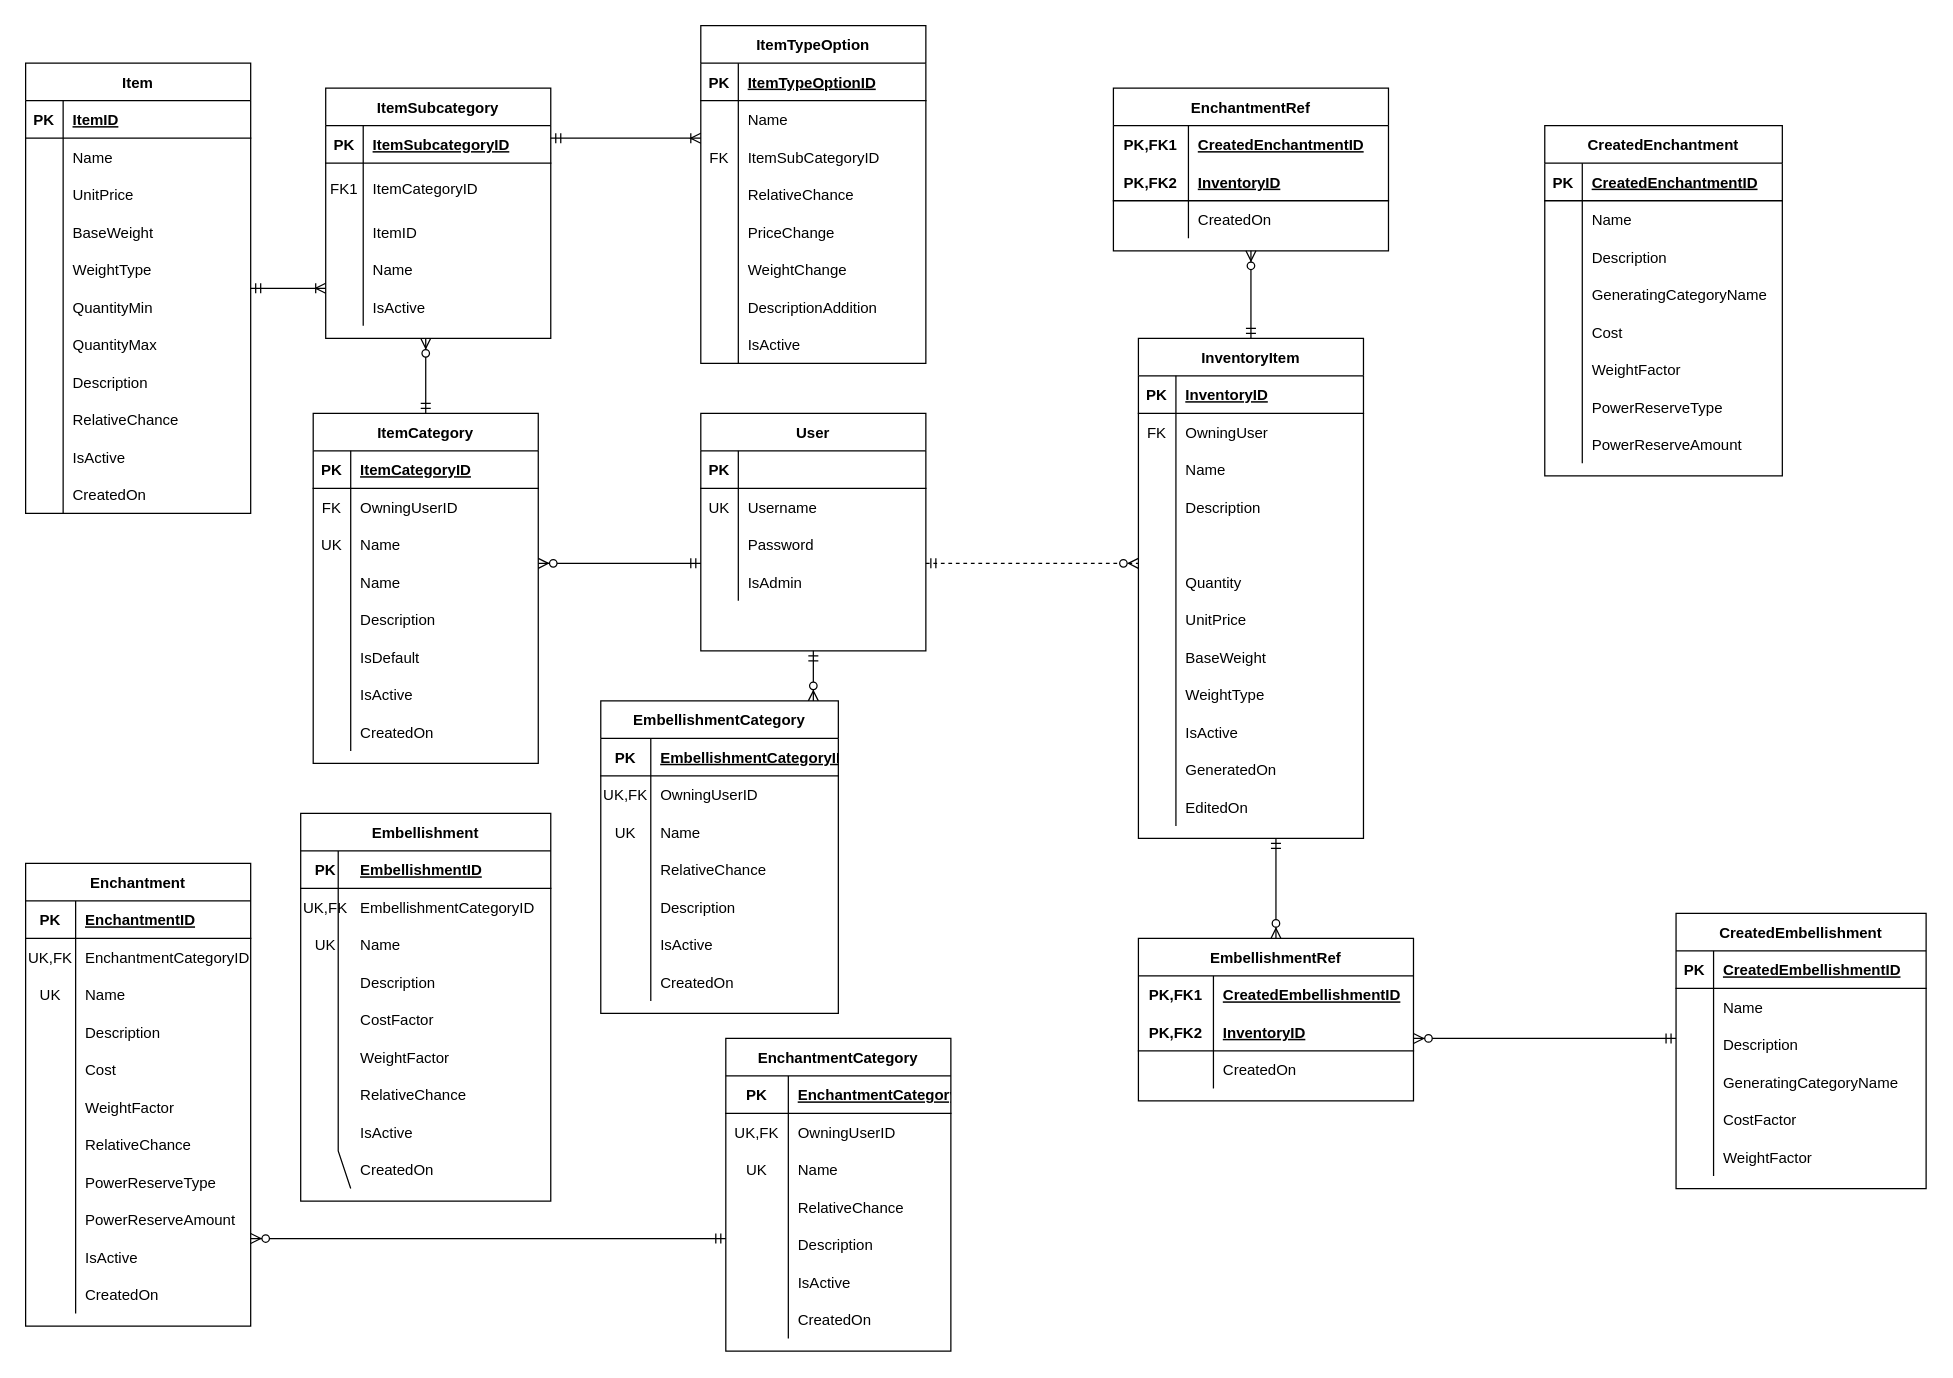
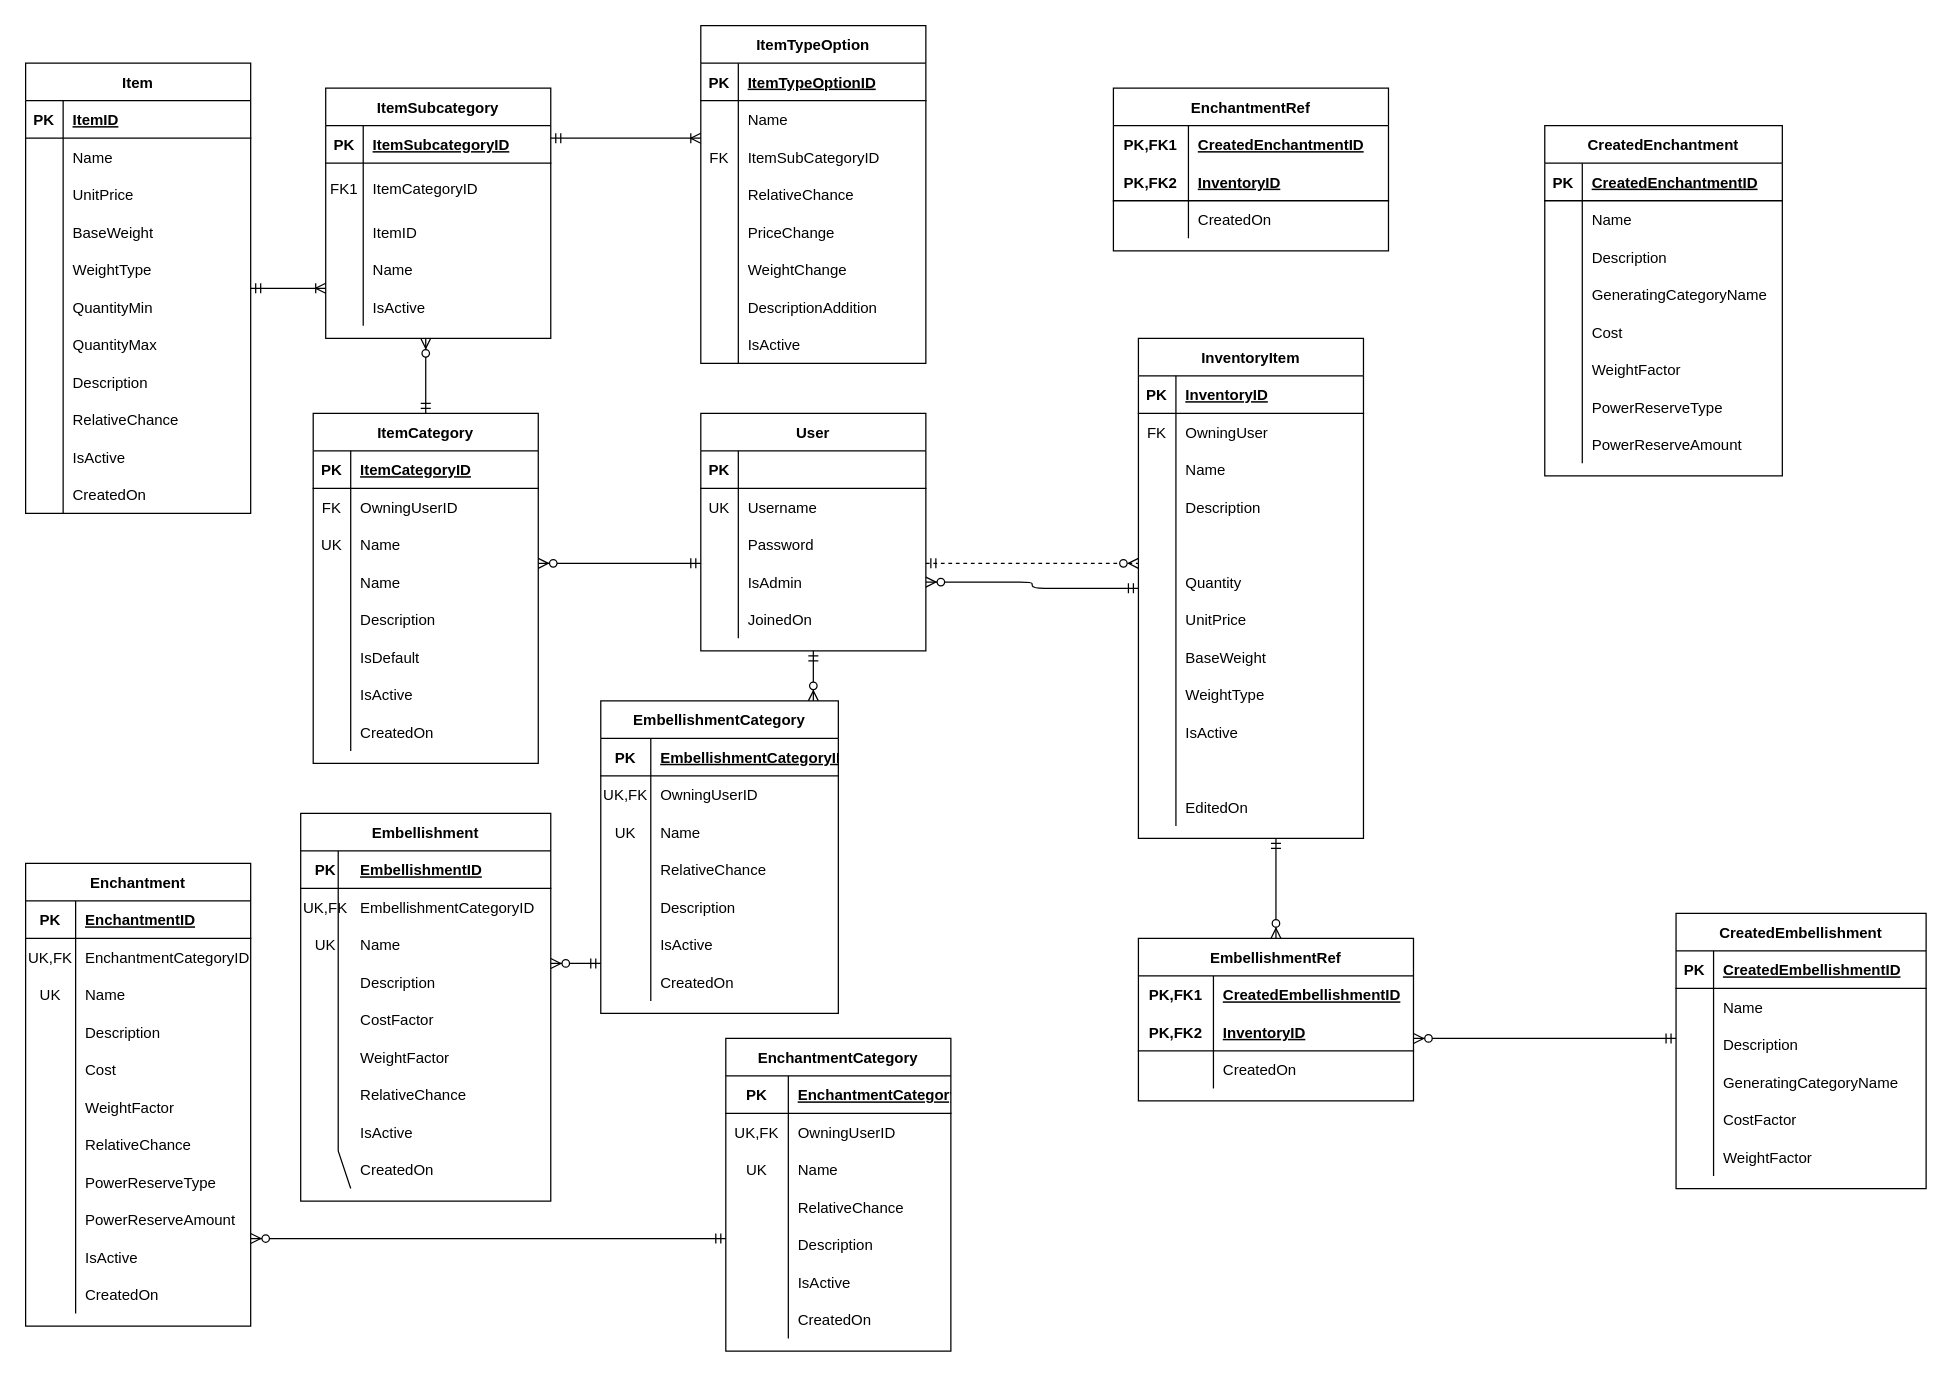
(1251, 296) -> (1032, 585)
none -> (832, 619)
(1269, 769) -> none
none -> (573, 963)
